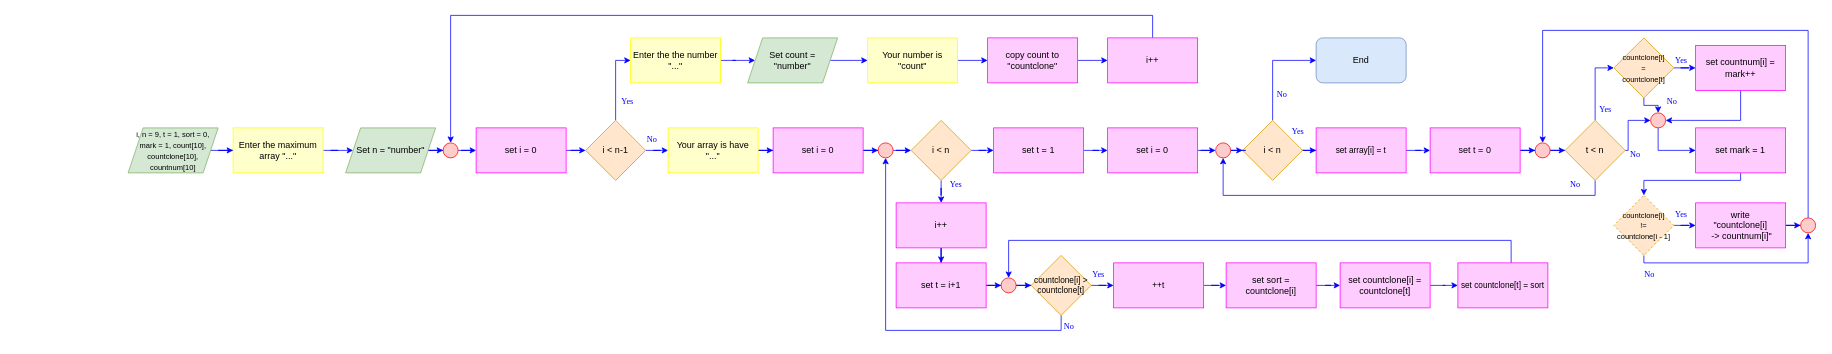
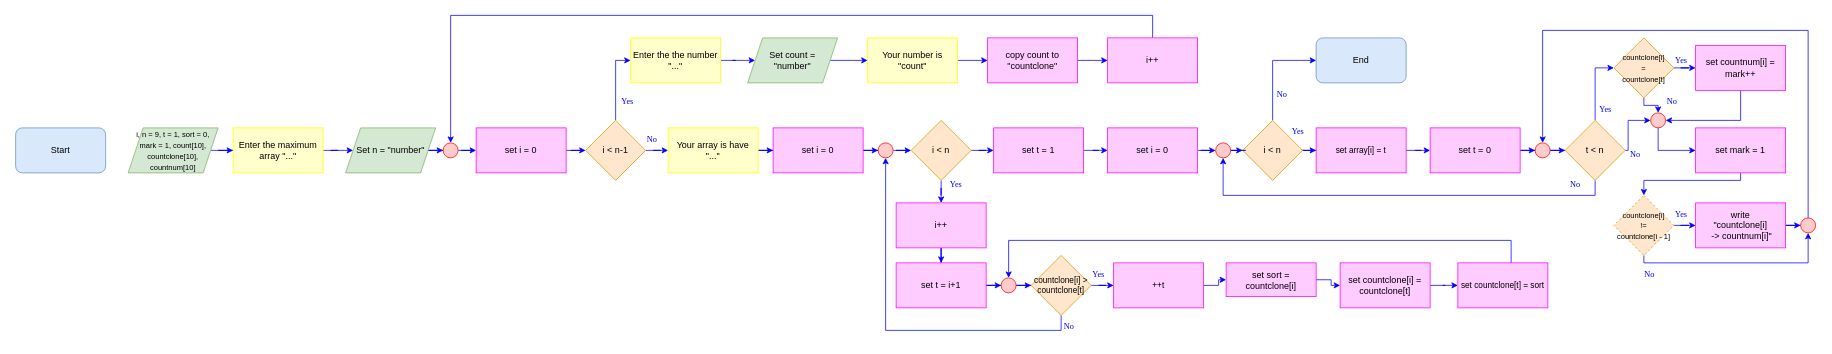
none -> (60, 150)
(1271, 285) -> (1271, 280)
